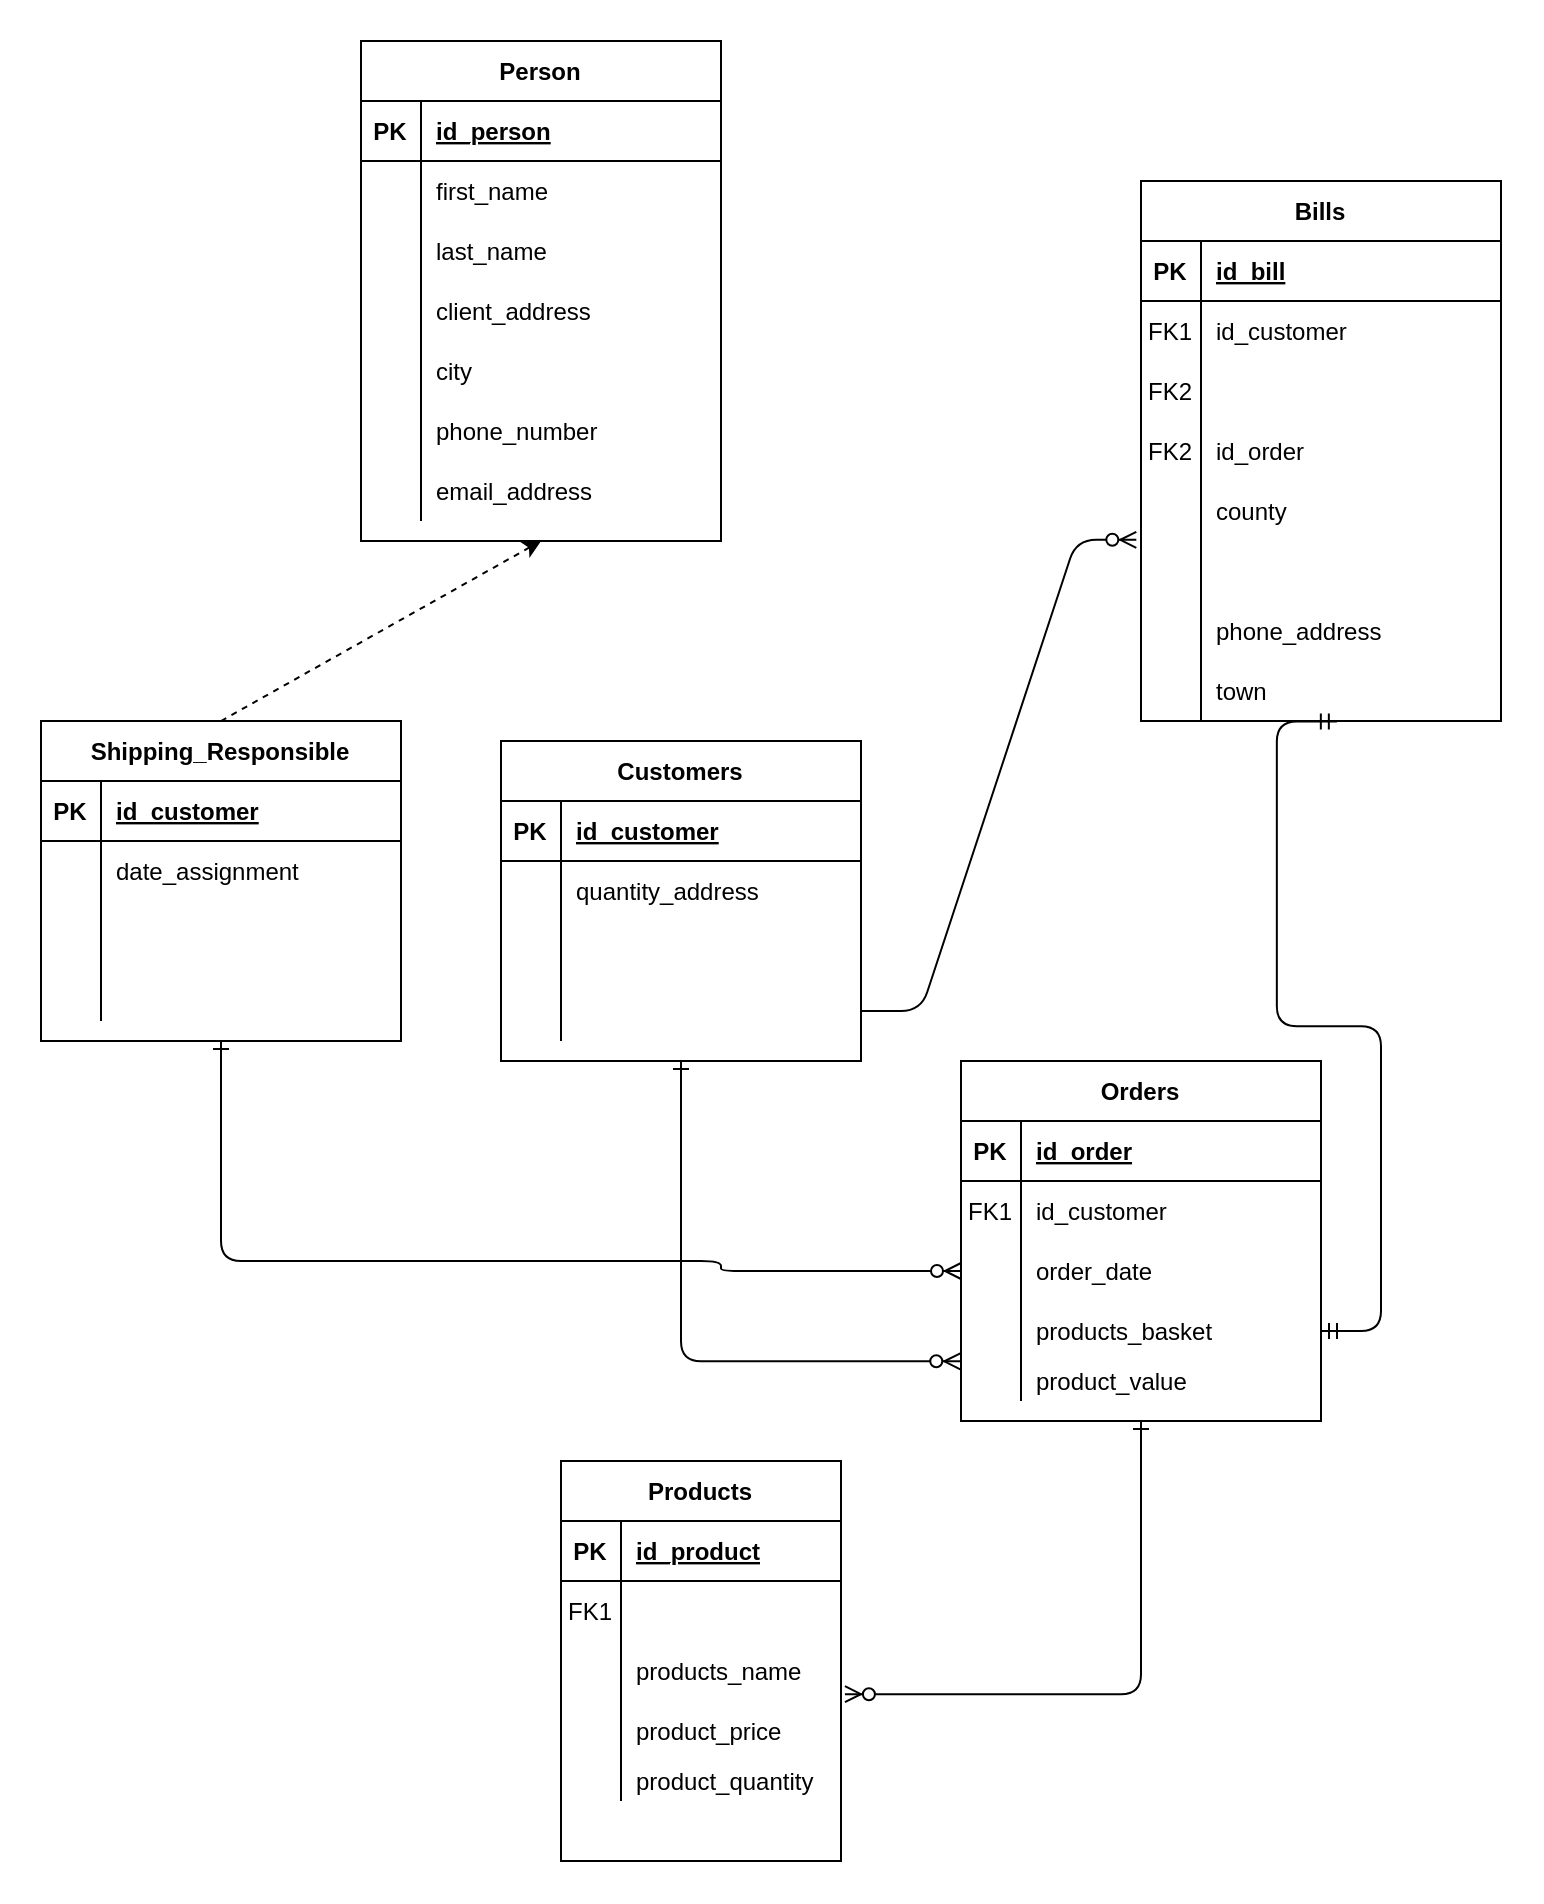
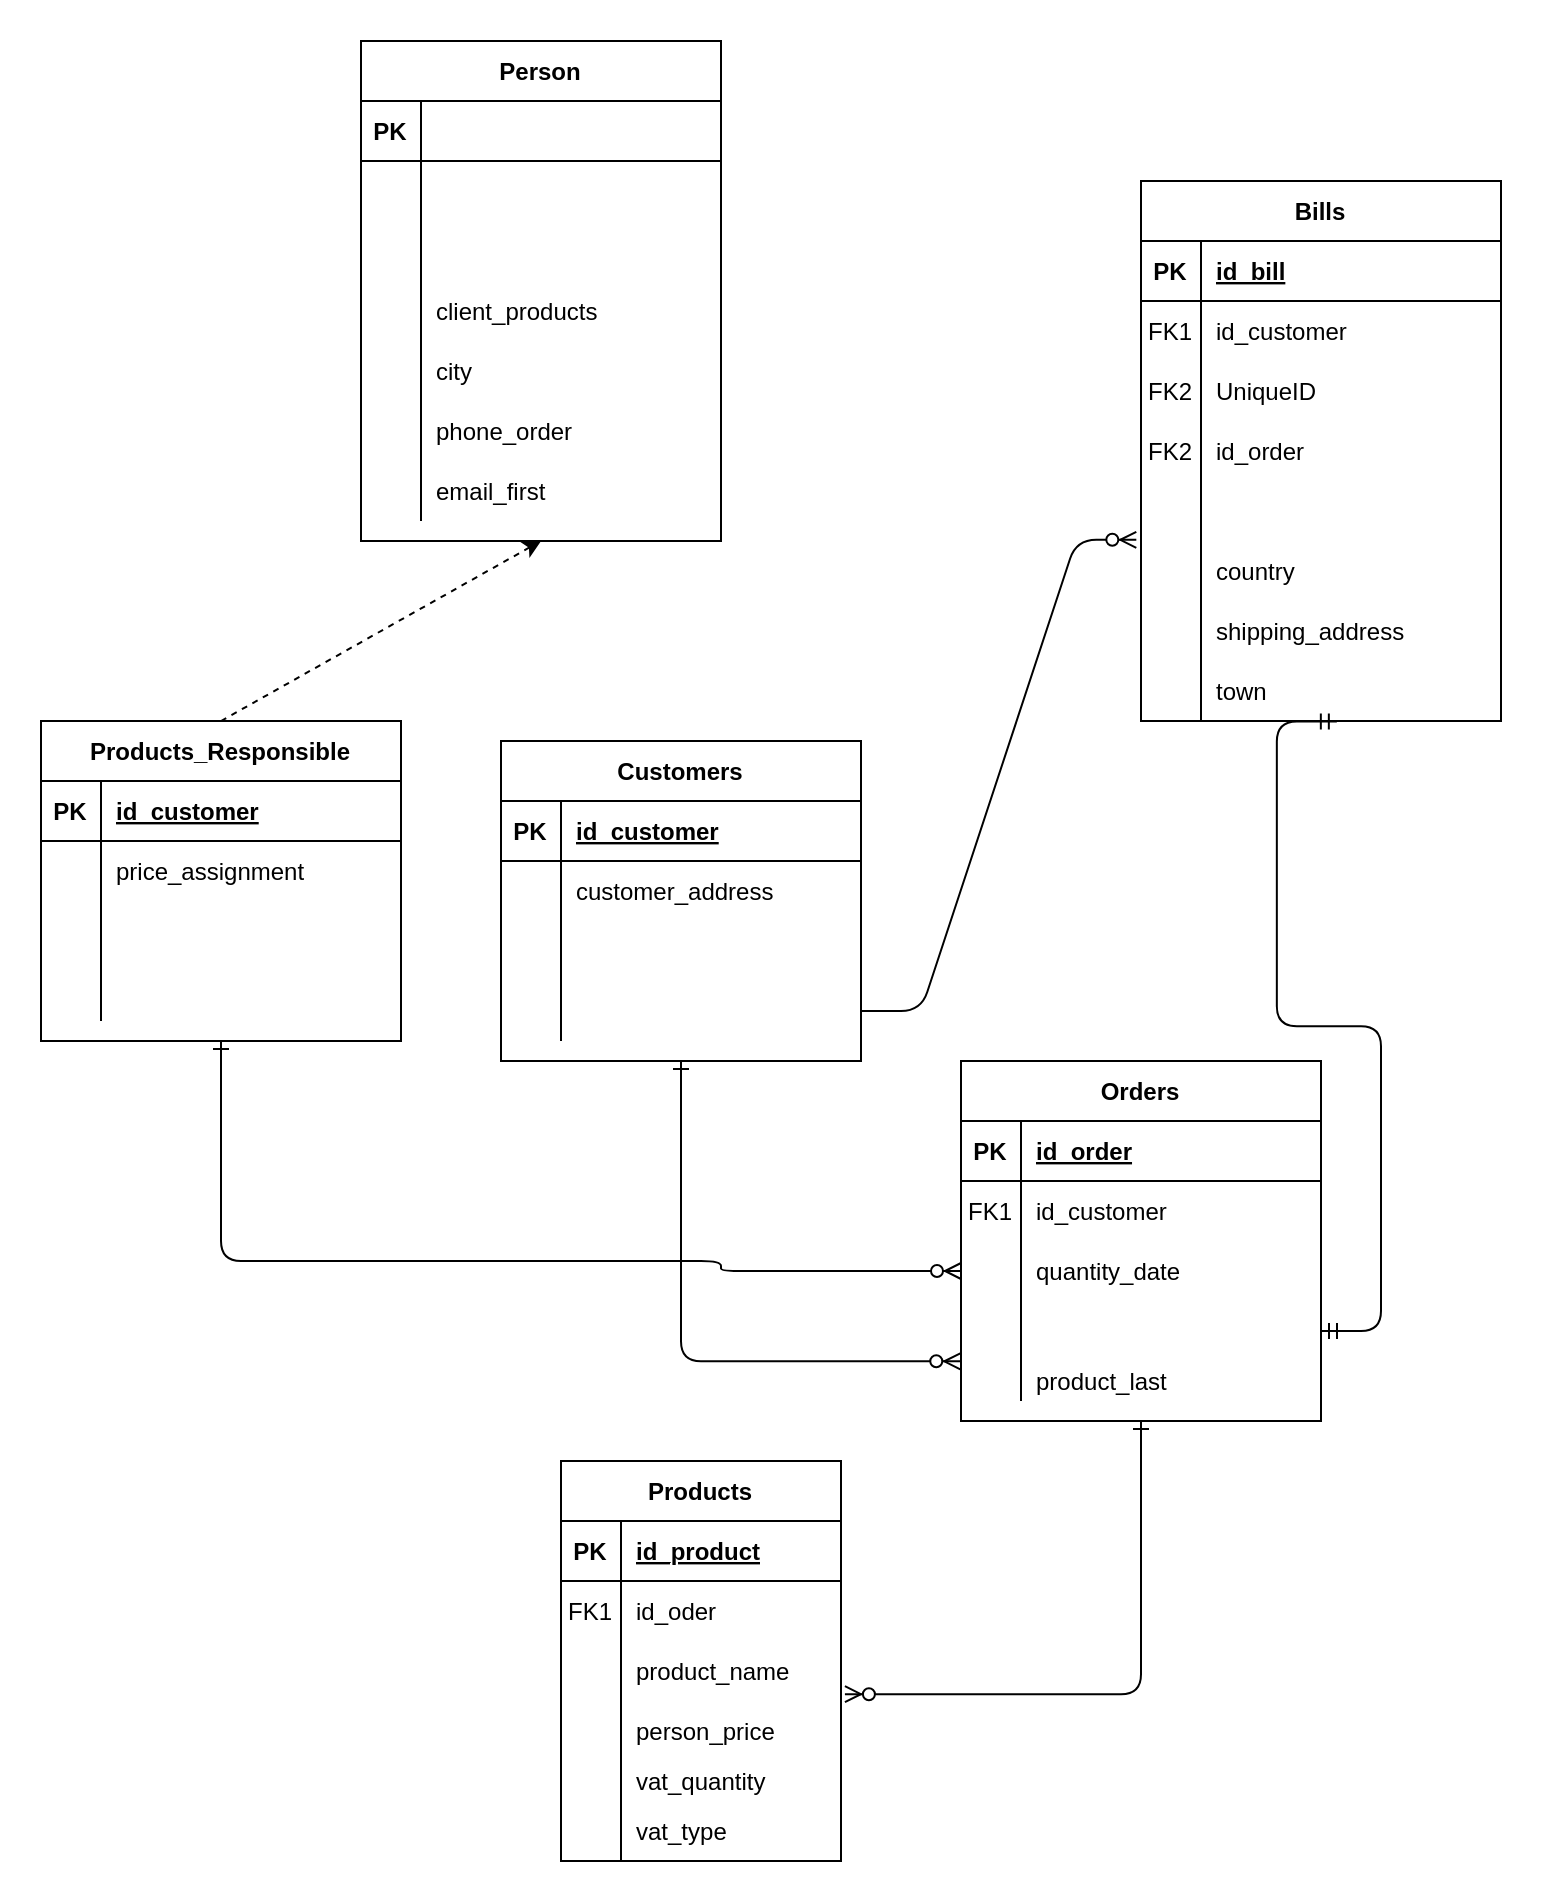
(571, 131) -> none
(571, 191) -> none
(571, 251) -> none
(524, 312) -> (531, 312)
none -> (1351, 391)
(517, 432) -> (510, 432)
(517, 492) -> (501, 492)
(1351, 511) -> none
none -> (1351, 571)
(1303, 632) -> (1317, 632)
(220, 752) -> (220, 752)
(214, 872) -> (217, 872)
(680, 892) -> (684, 892)
(1103, 1272) -> (1120, 1272)
(1171, 1331) -> none
(1120, 1382) -> (1114, 1382)
none -> (731, 1611)
(723, 1672) -> (717, 1672)
(720, 1732) -> (714, 1732)
(740, 1782) -> (714, 1782)
none -> (731, 1831)
